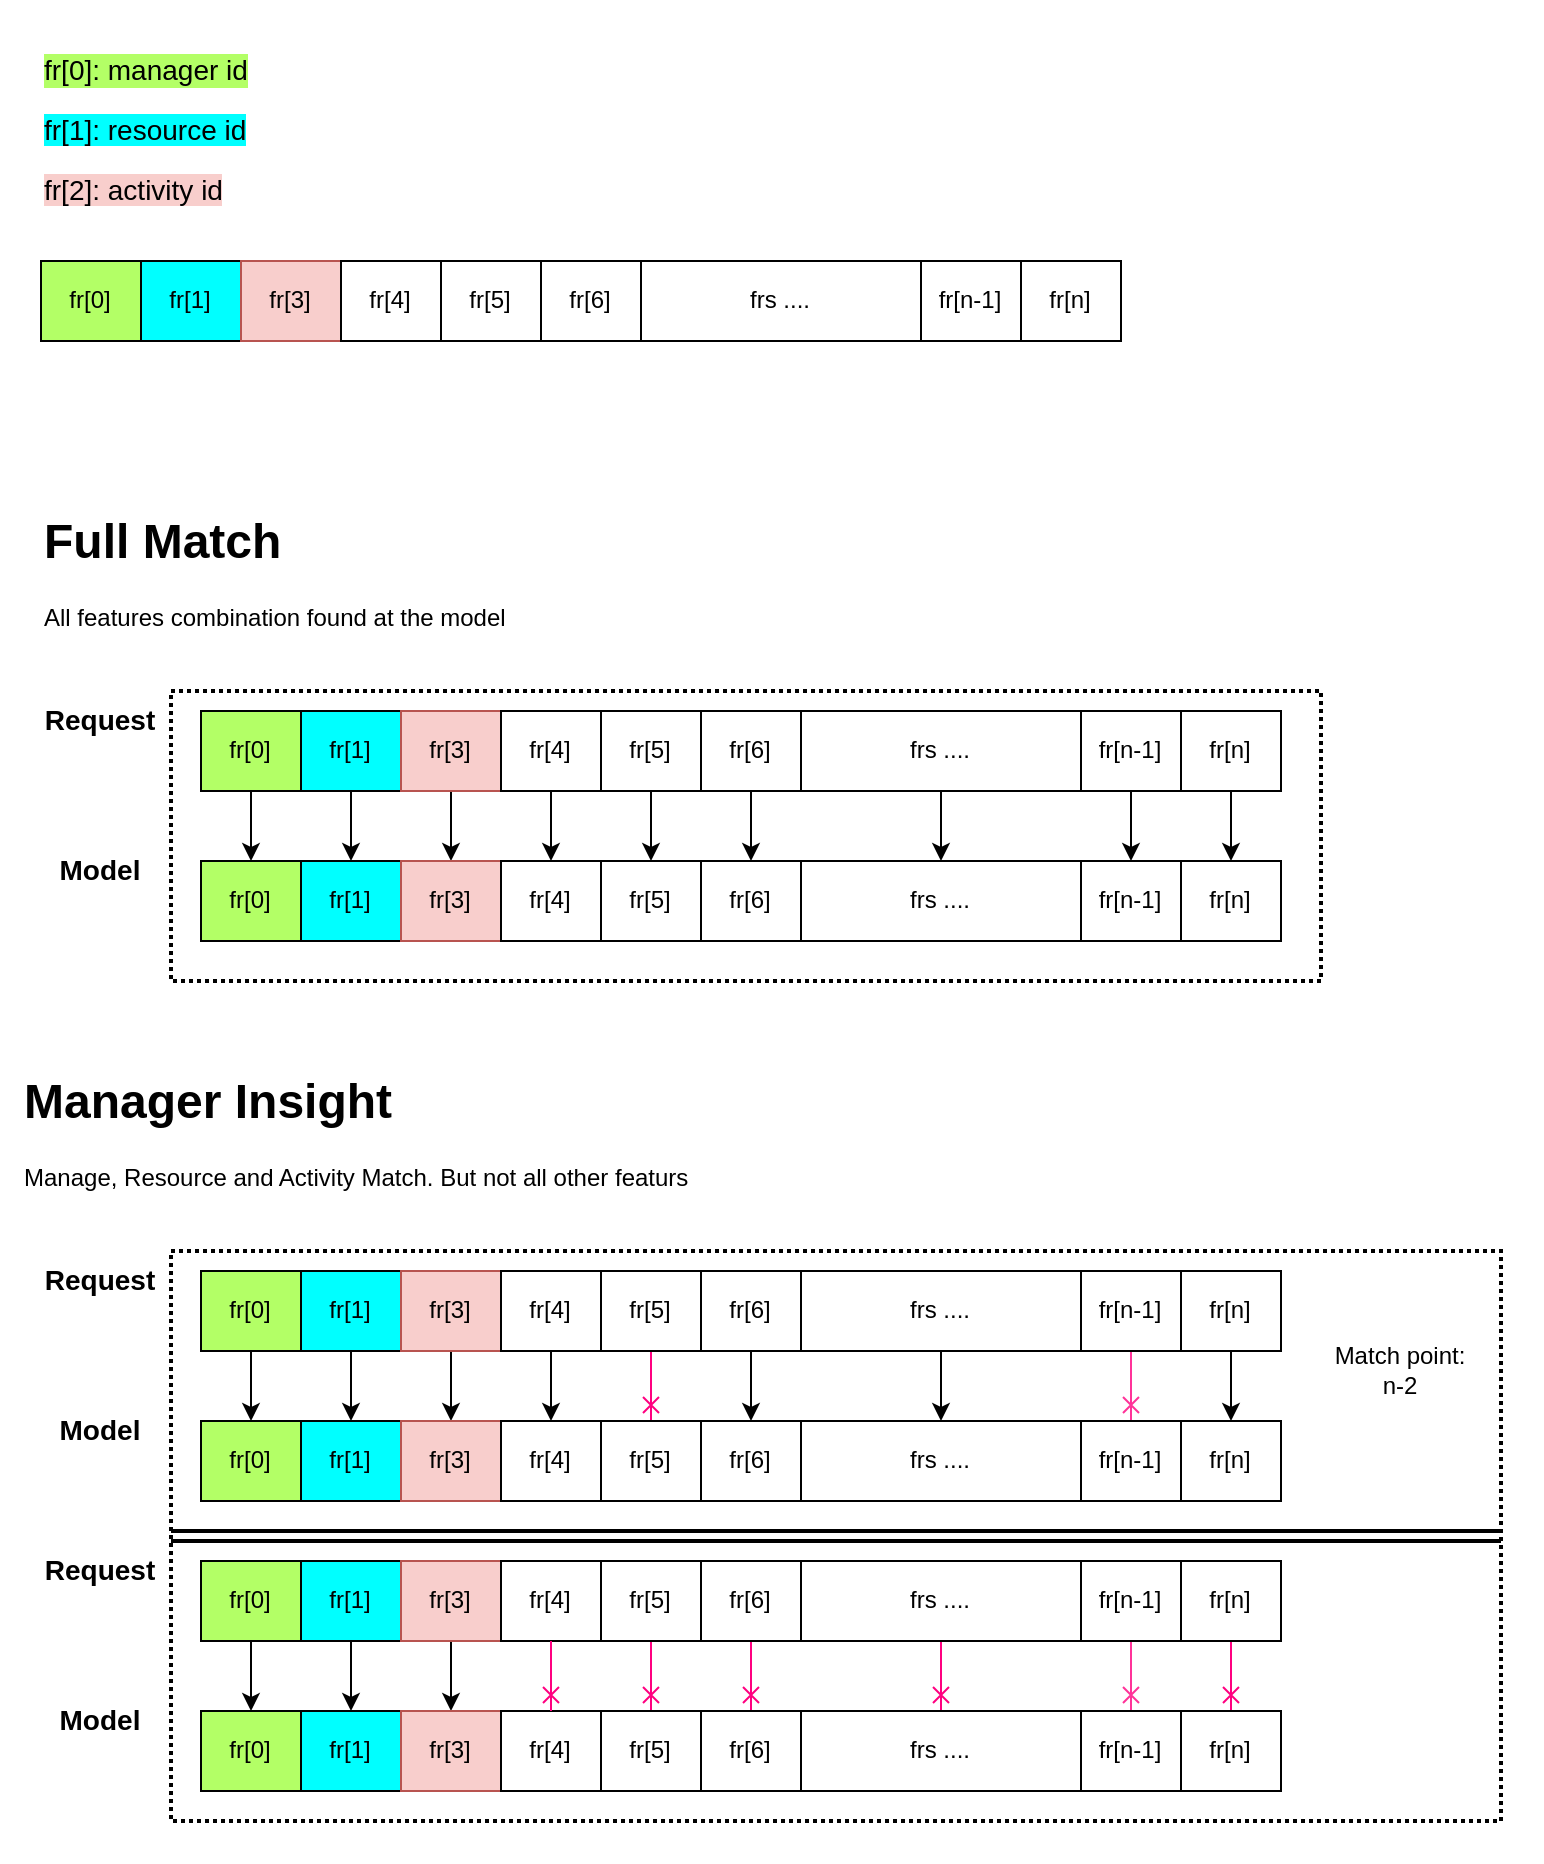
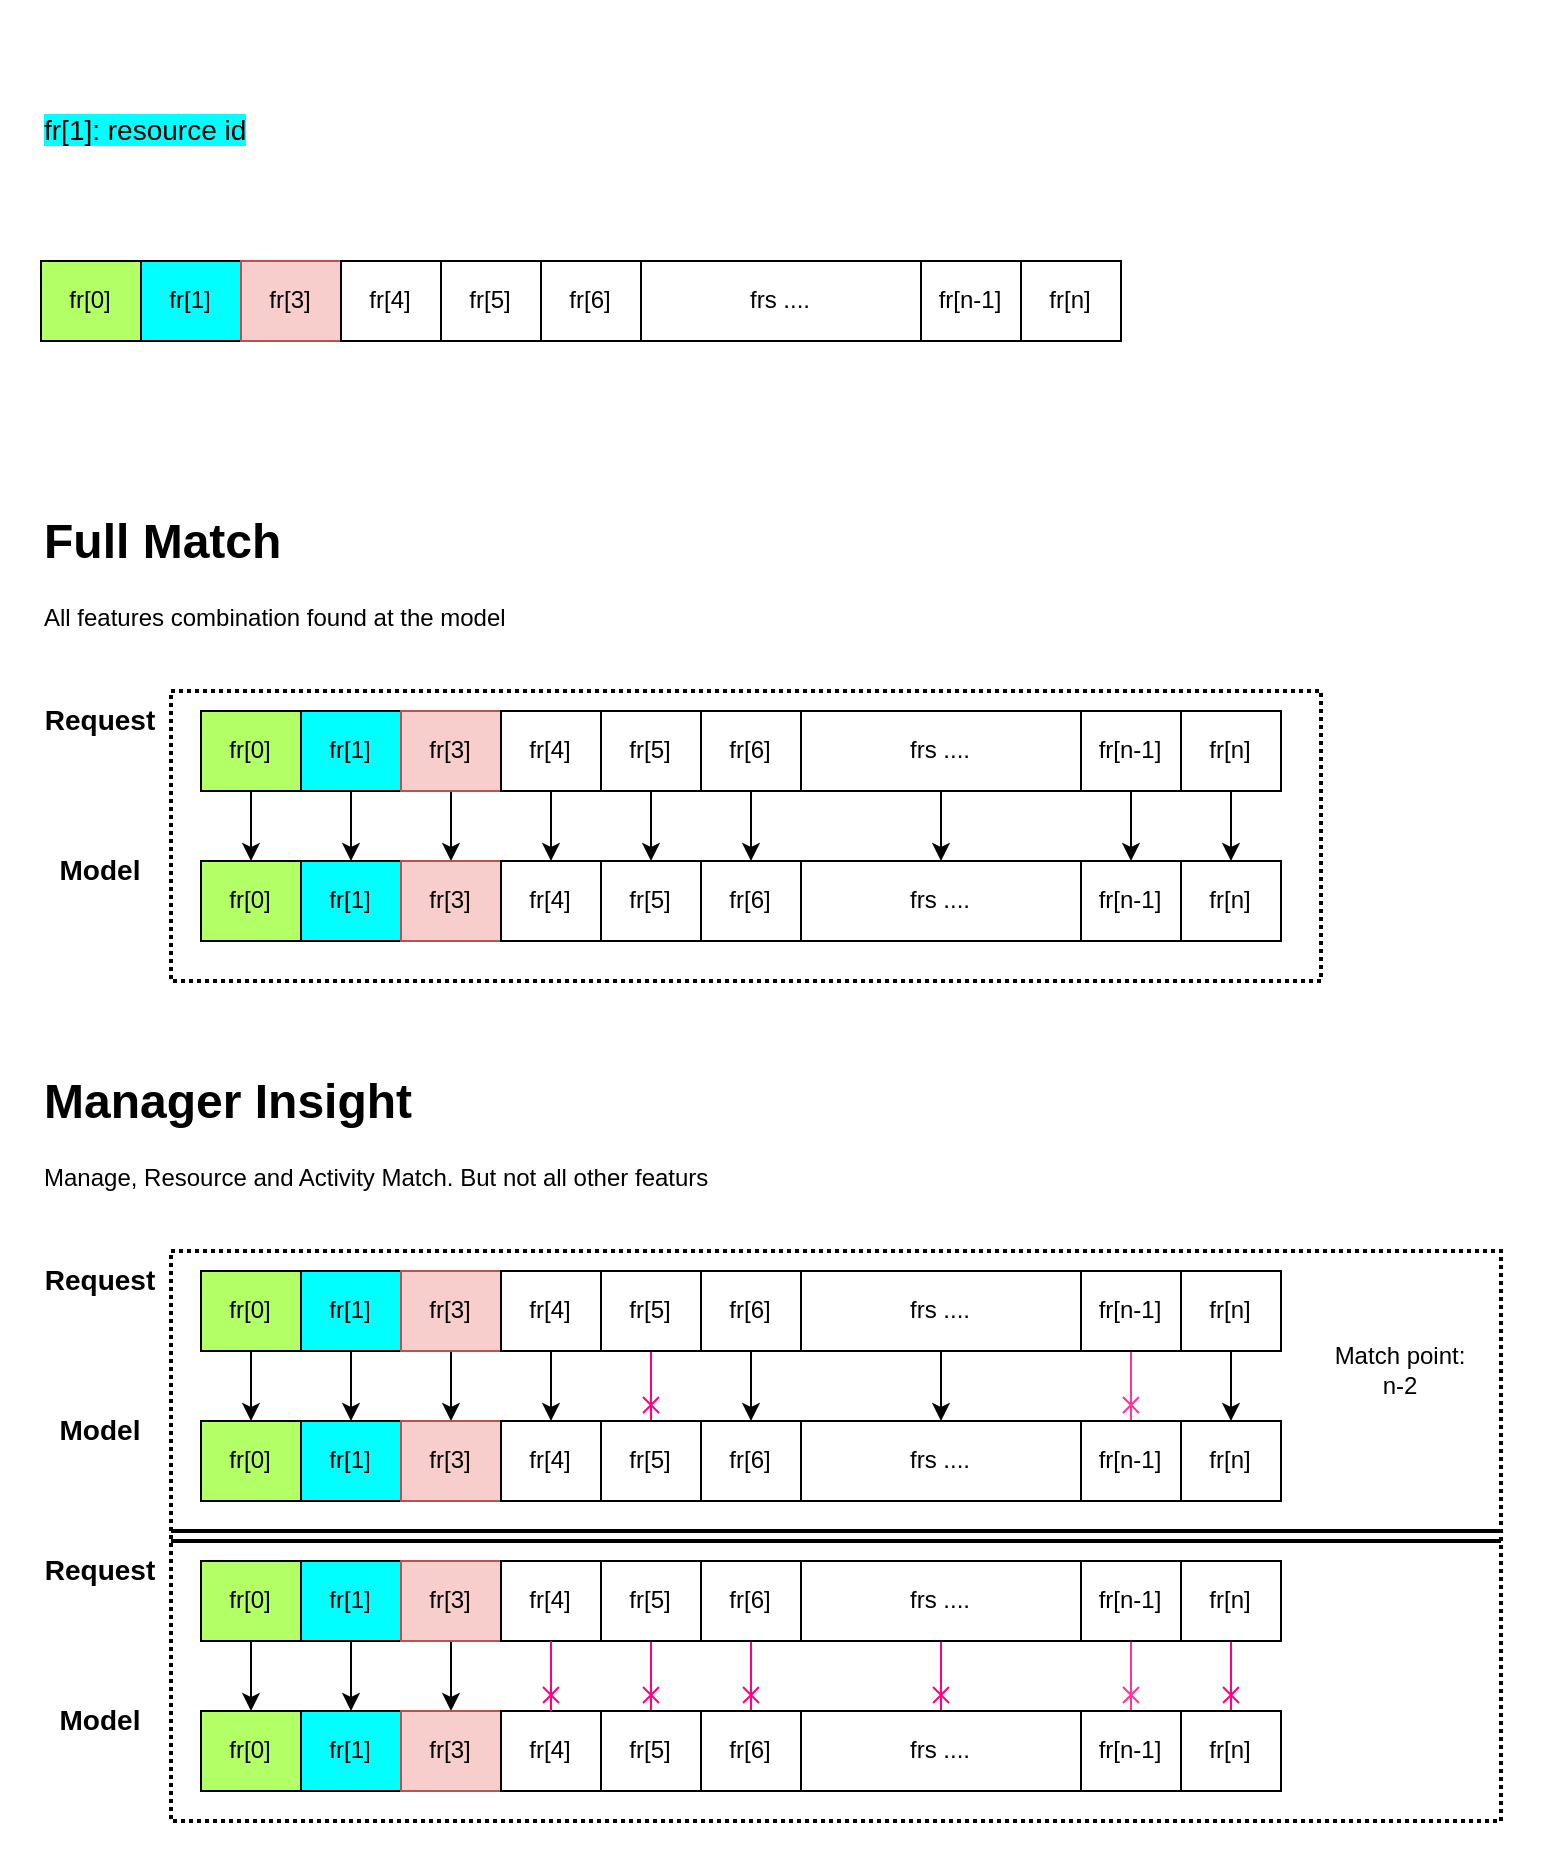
(201, 71) -> none
(201, 191) -> none
(371, 1131) -> (391, 1131)
